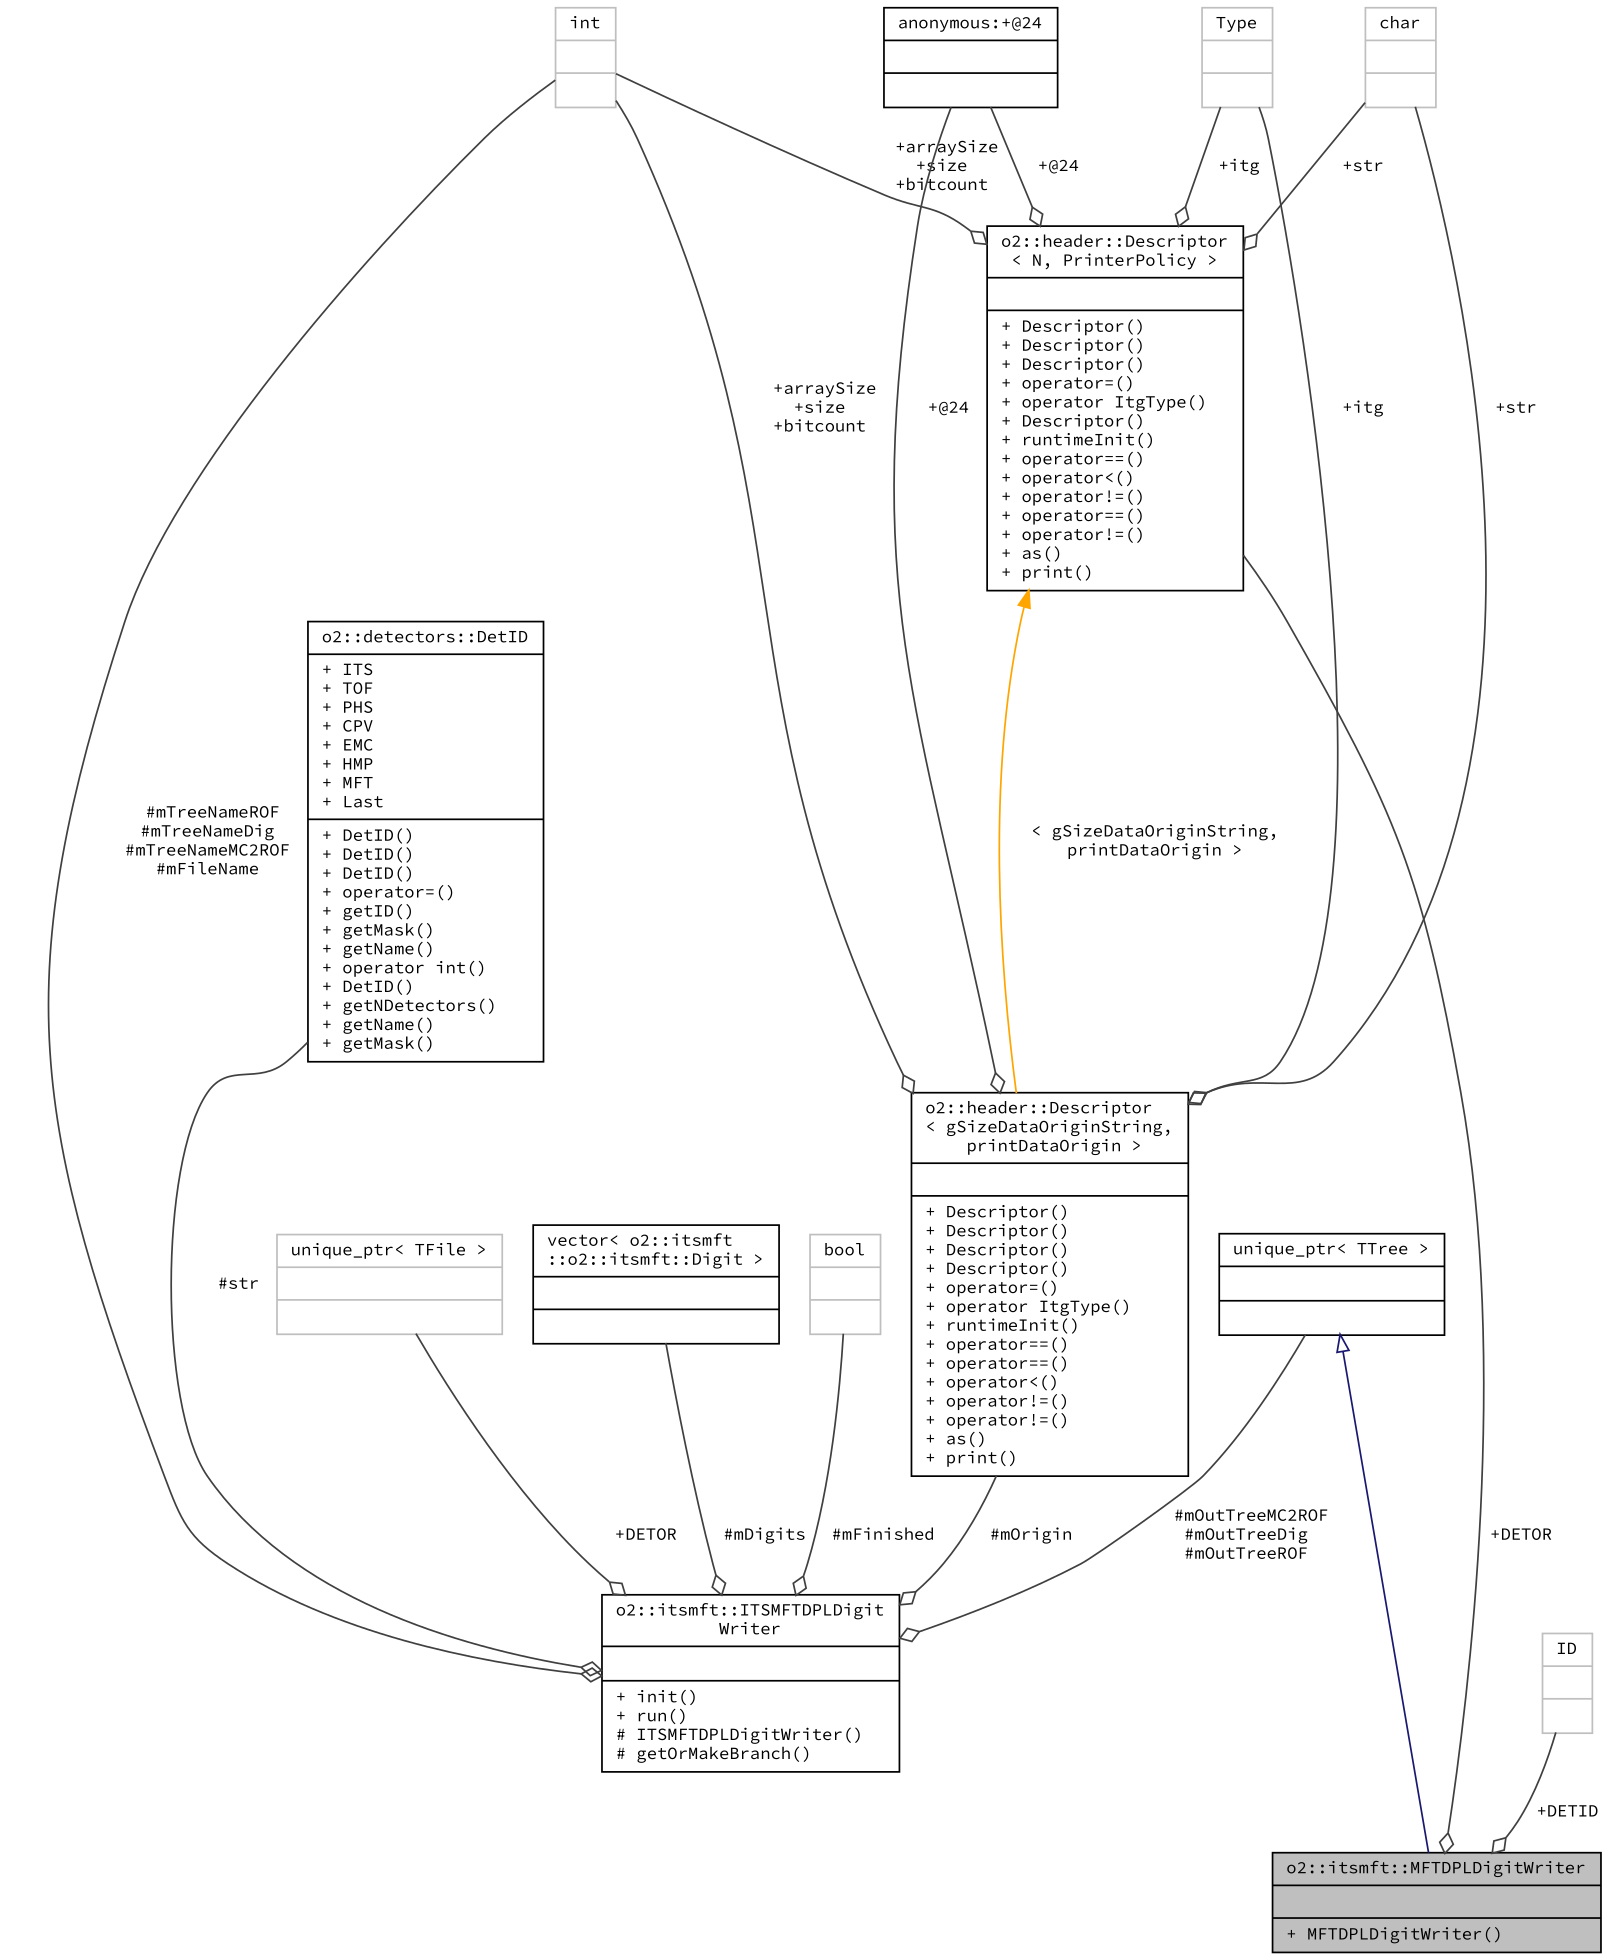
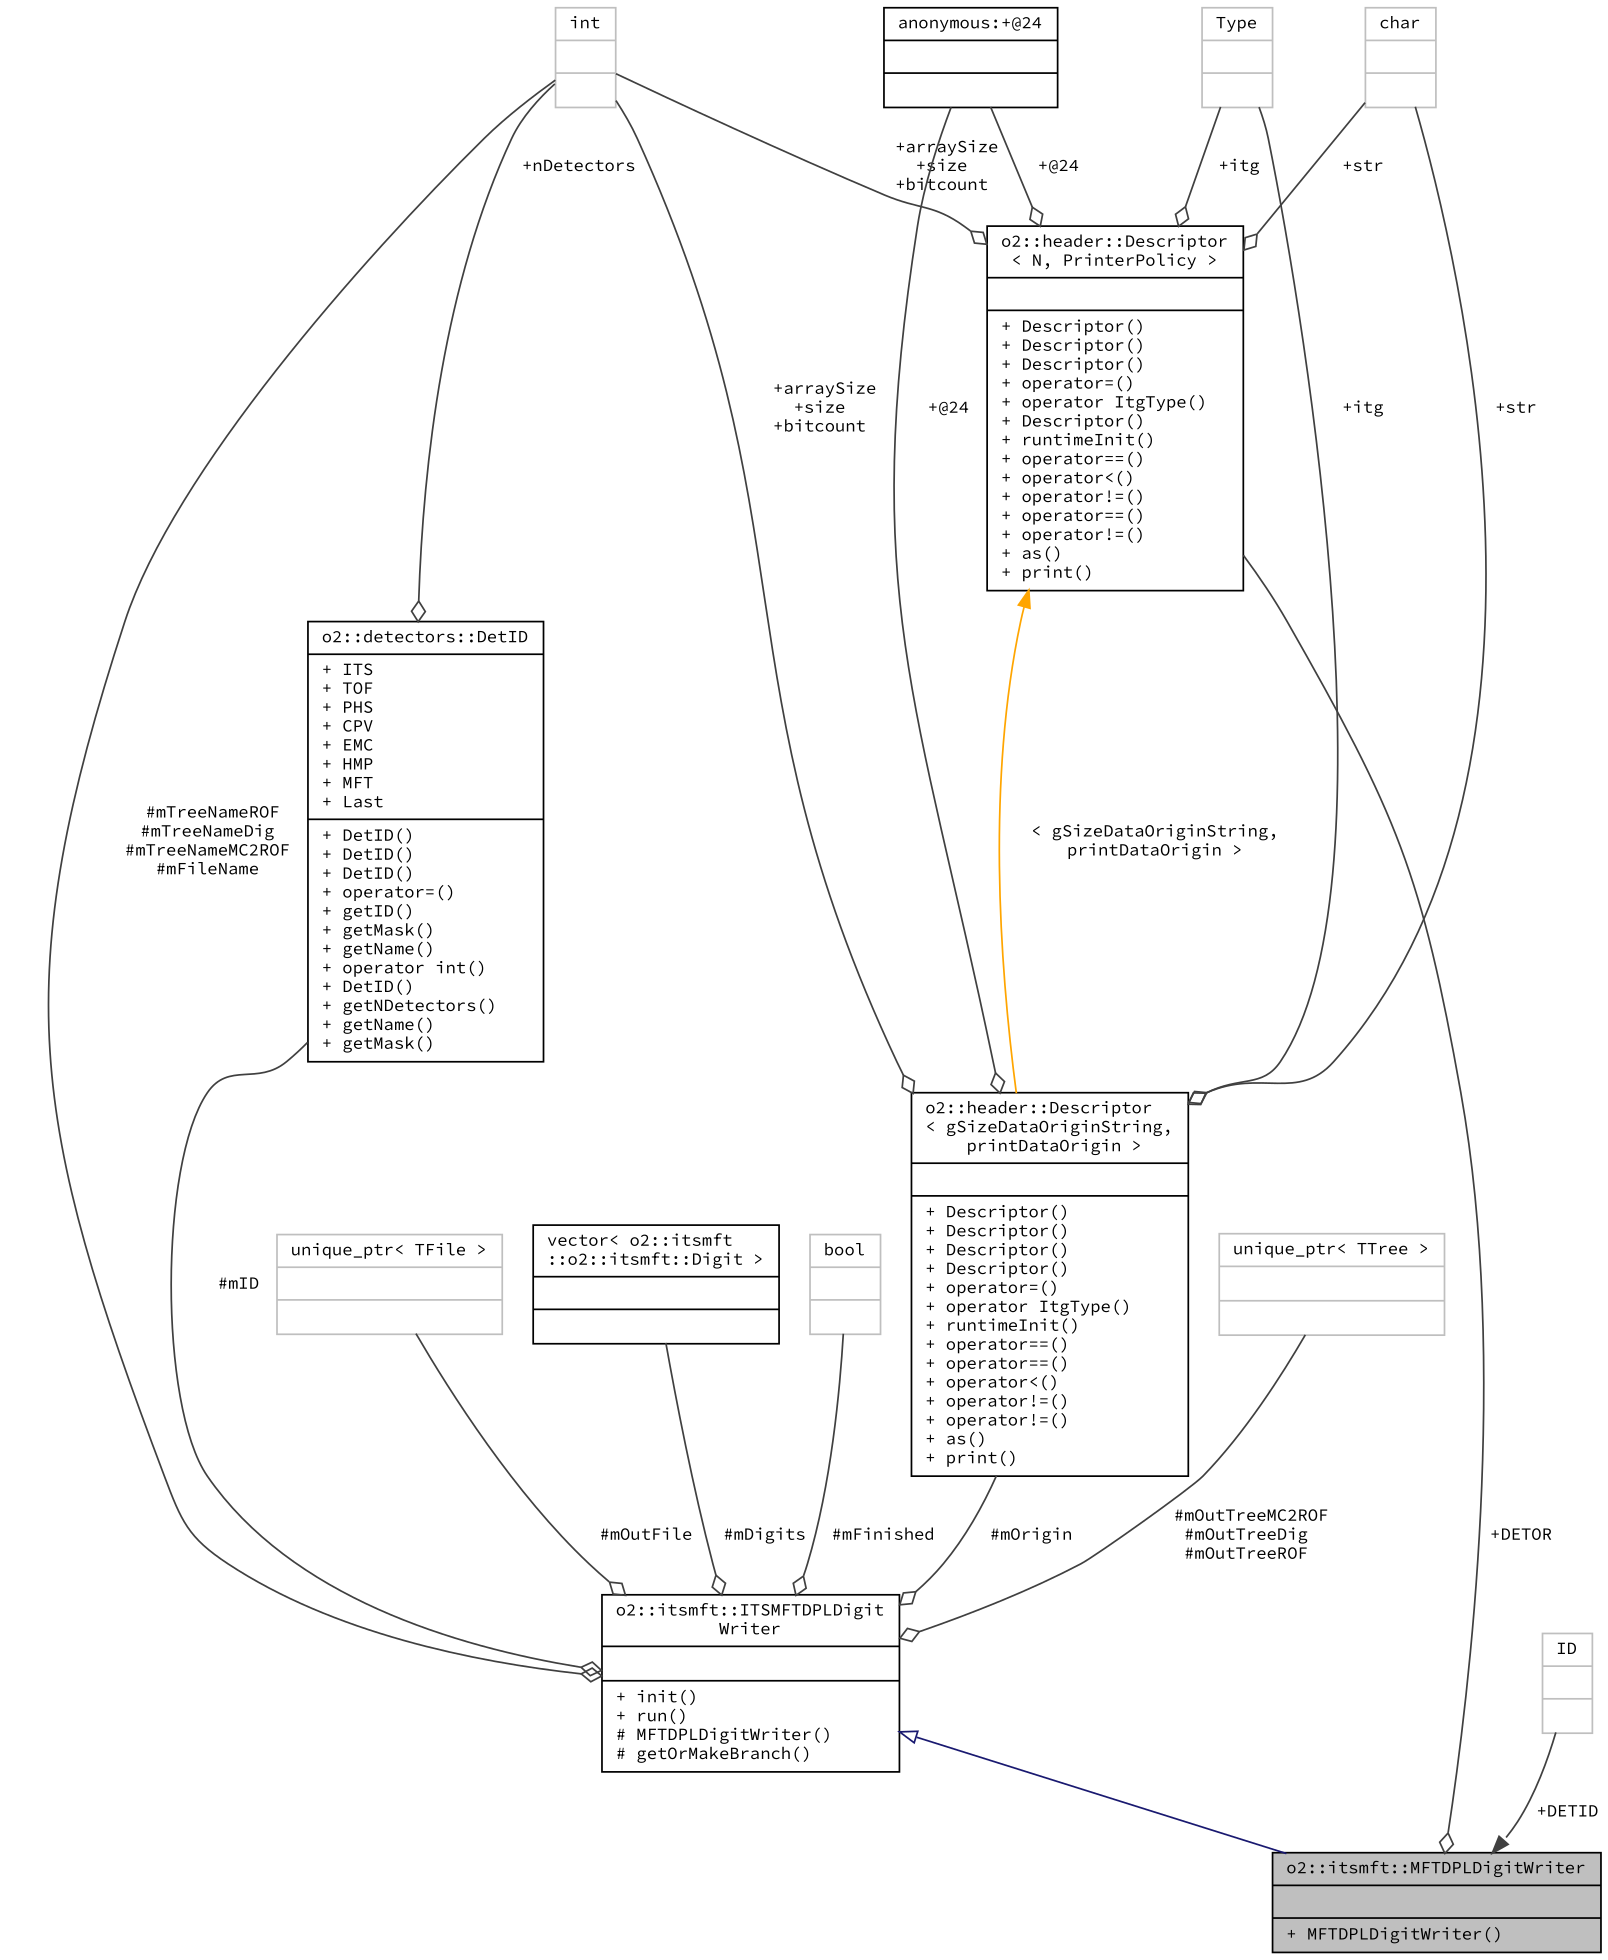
none -> (450, 331)
(234, 1284) -> (234, 1284)
(1332, 1284) -> (1332, 1284)
(642, 1535) -> (642, 1535)
(1386, 1602) -> (1102, 1795)
(740, 1735) -> (725, 1735)
(1536, 1787) -> (1536, 1787)
